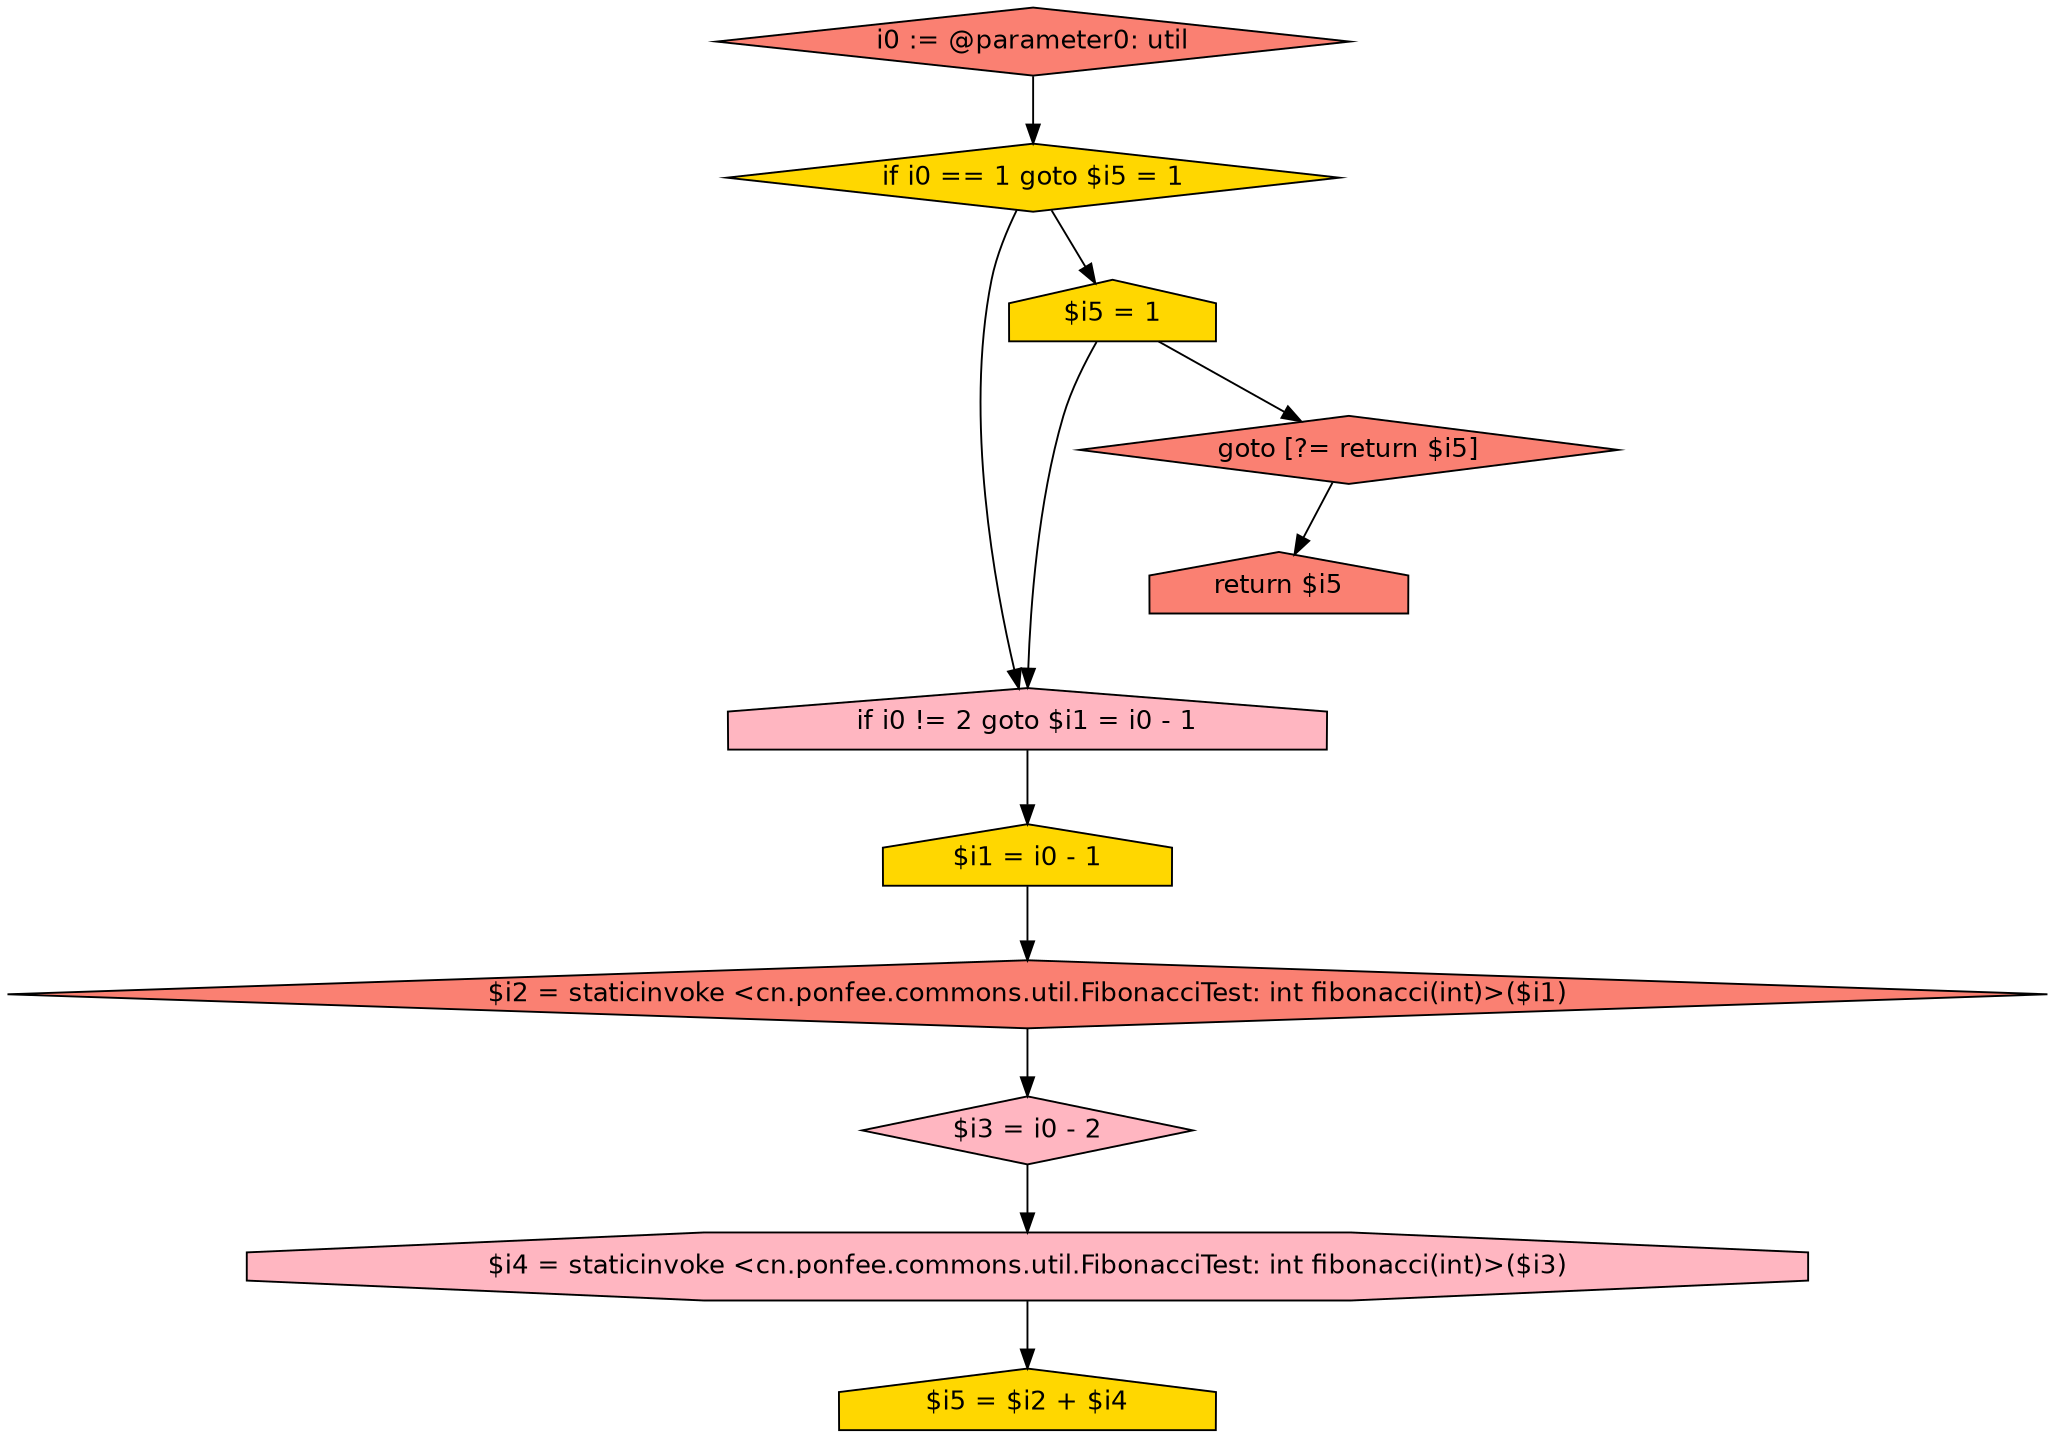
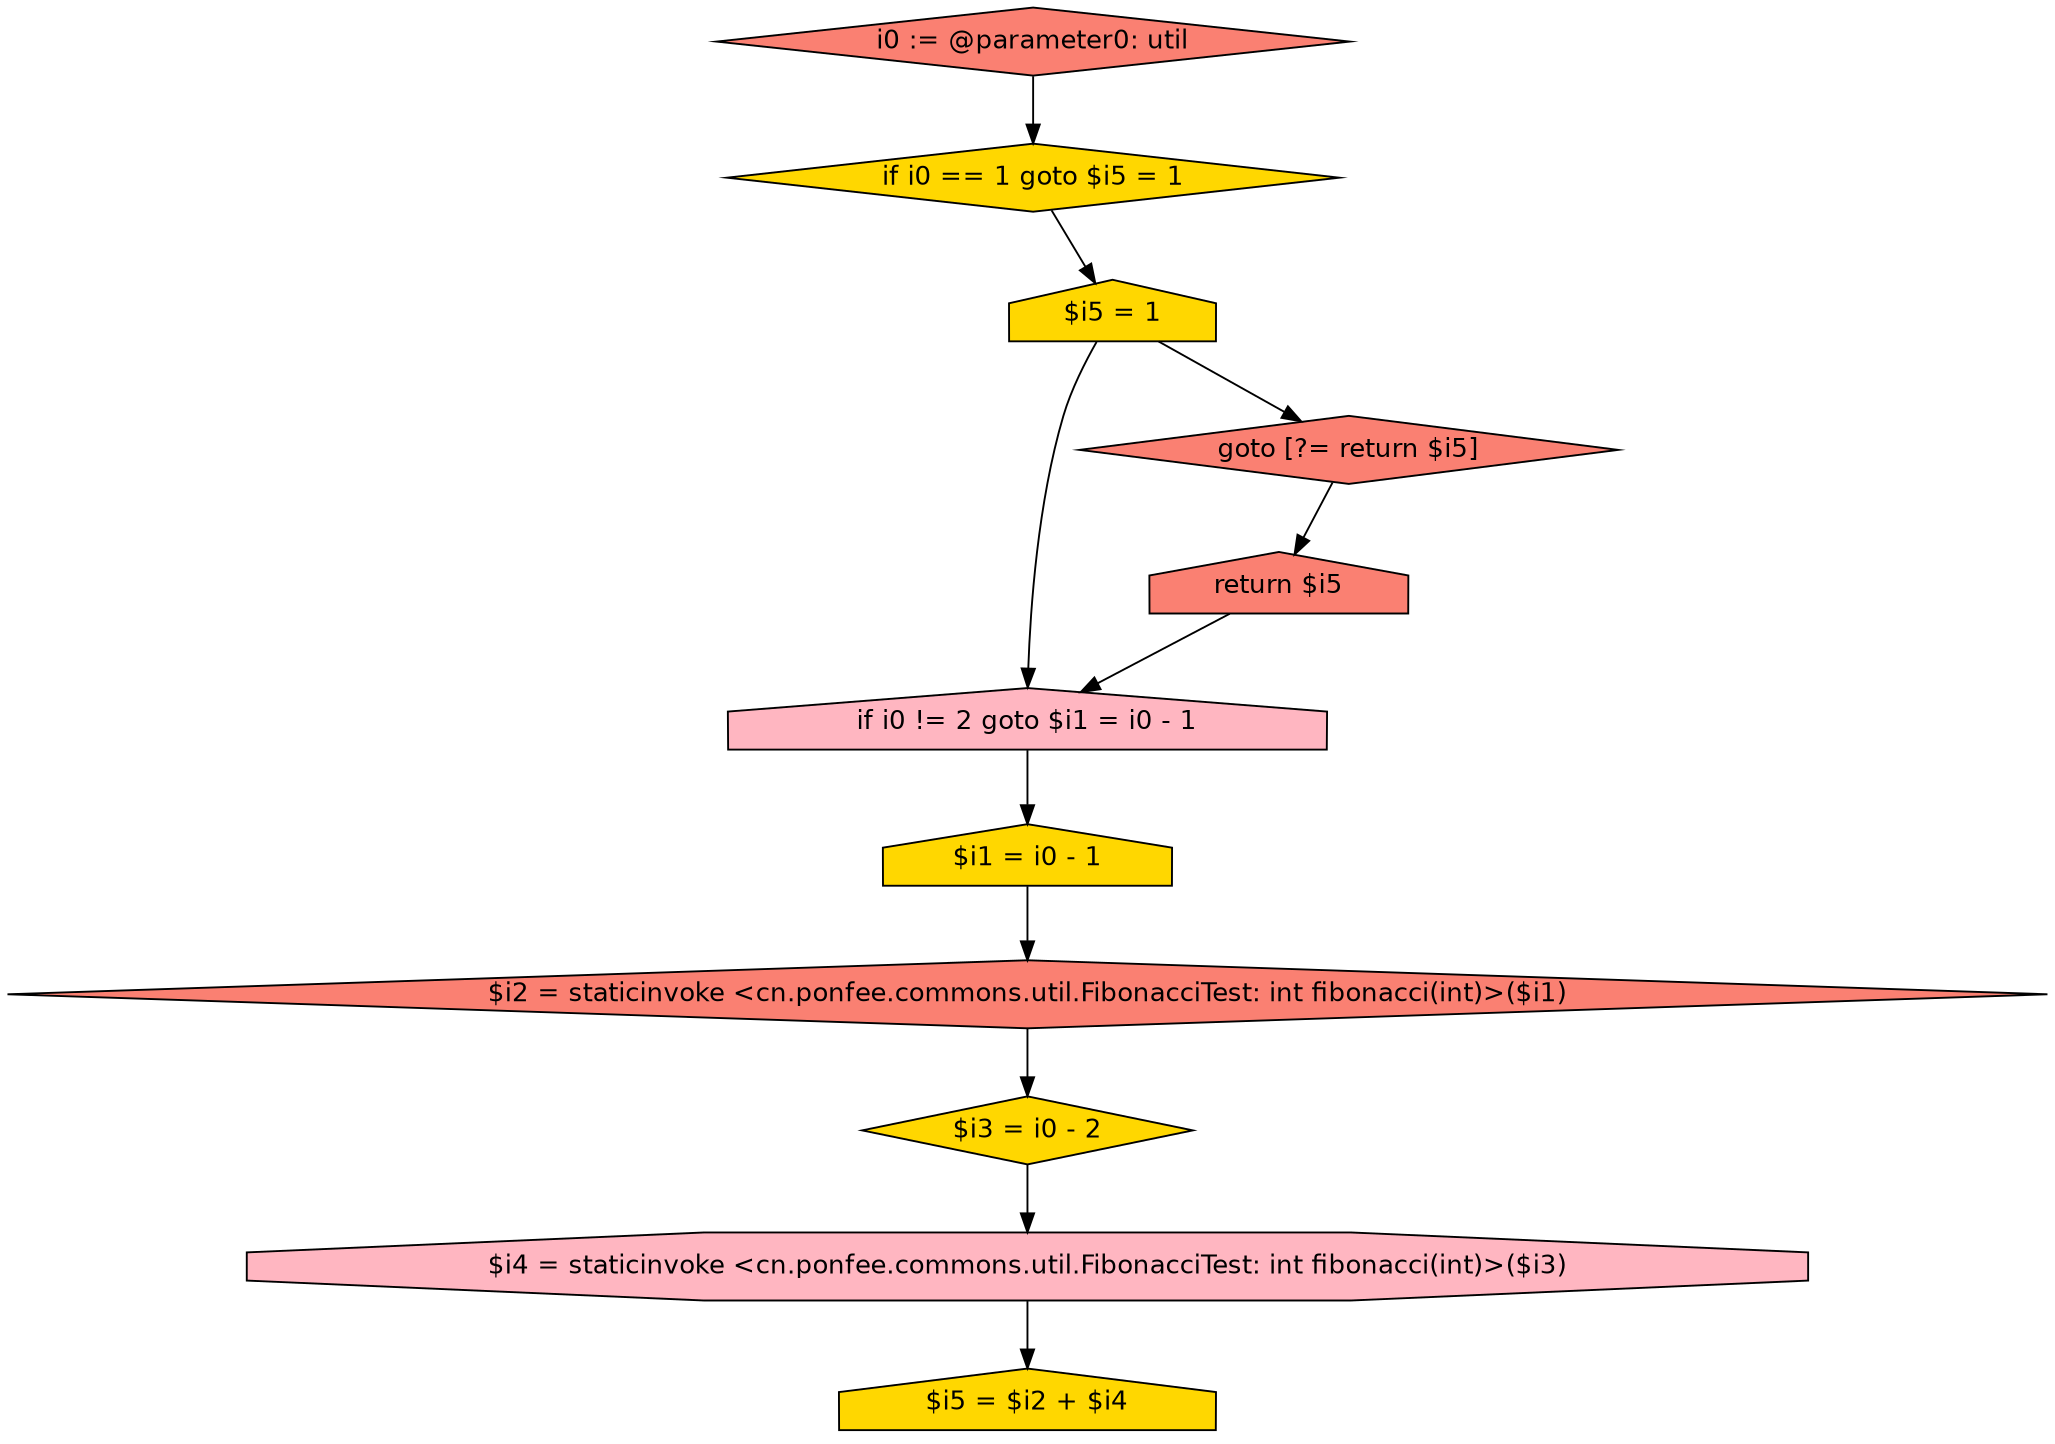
(981, 439) -> (1164, 649)
(1027, 1130) -> (1027, 1130)
